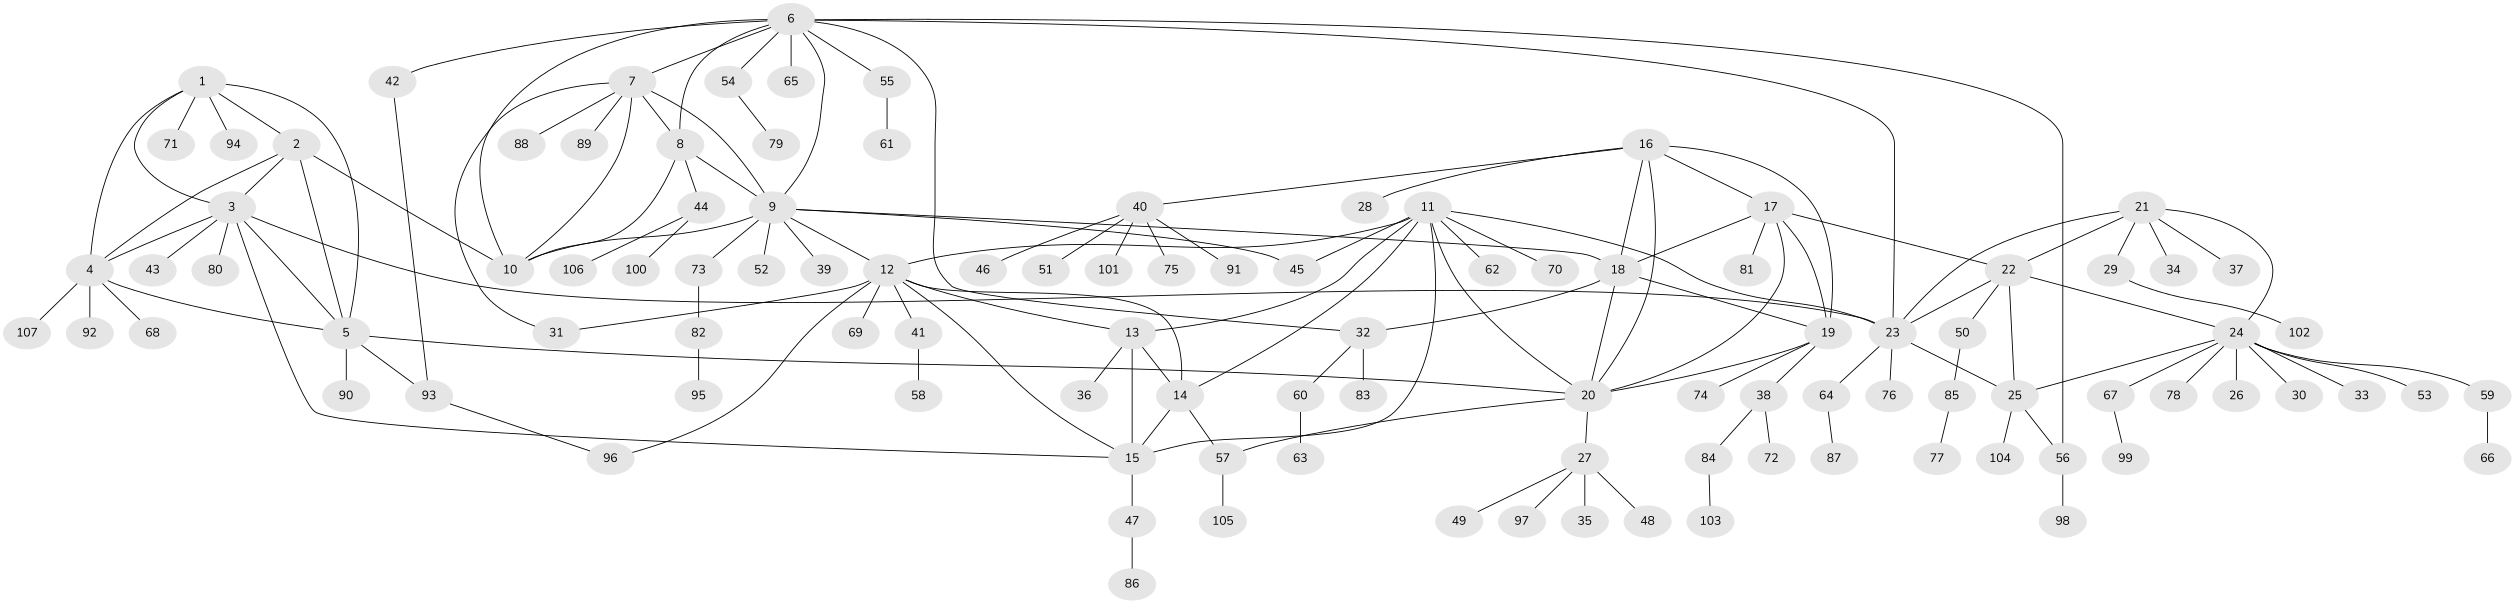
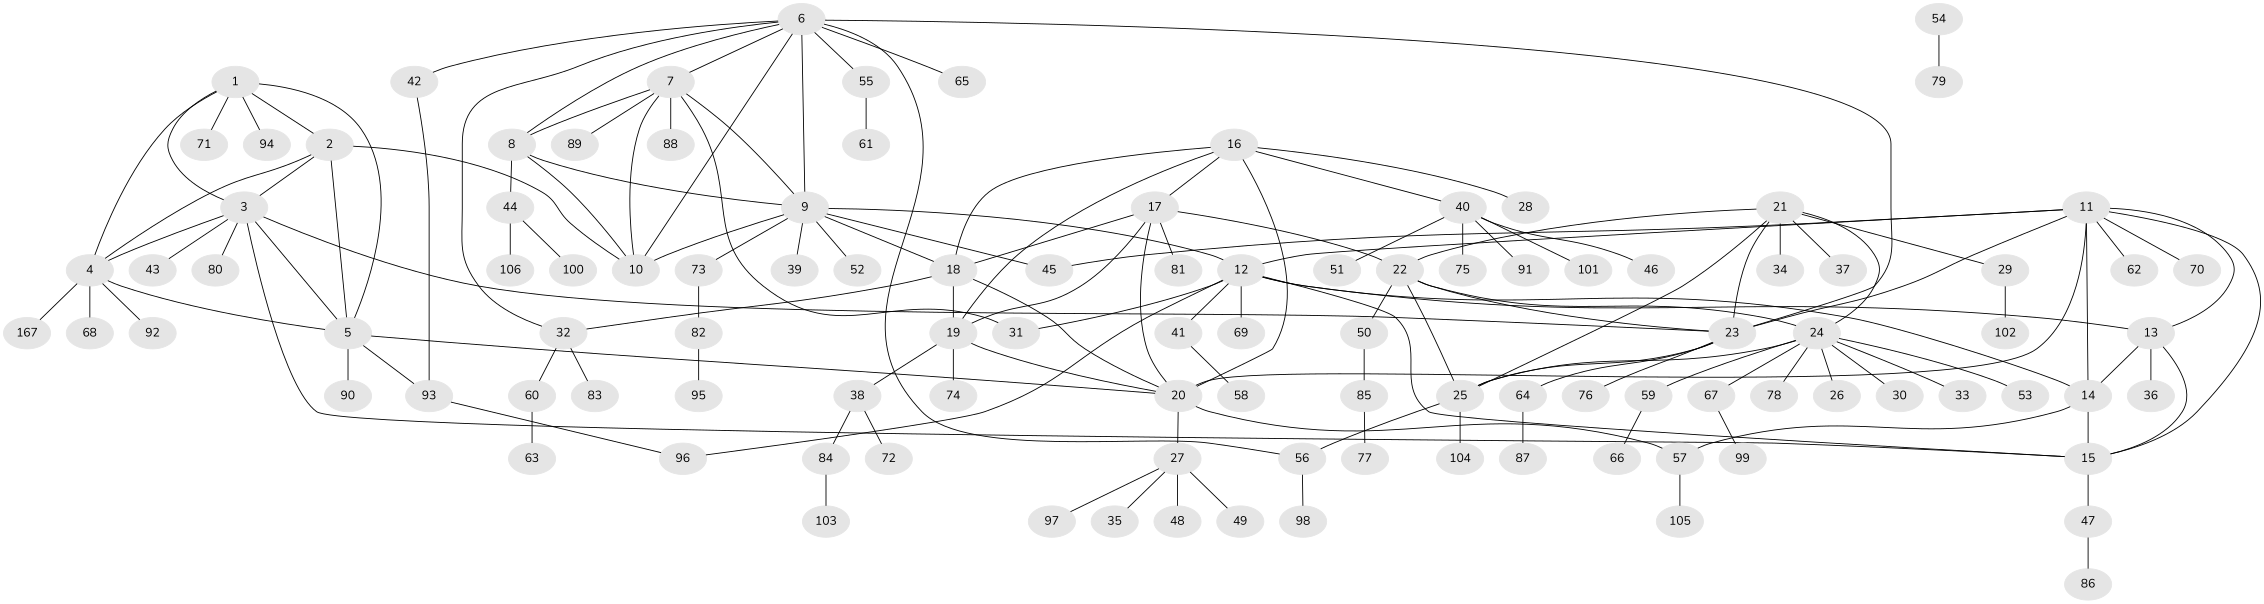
(760, 50) -> none
none -> (1629, 314)
(27, 333) -> (27, 333)
